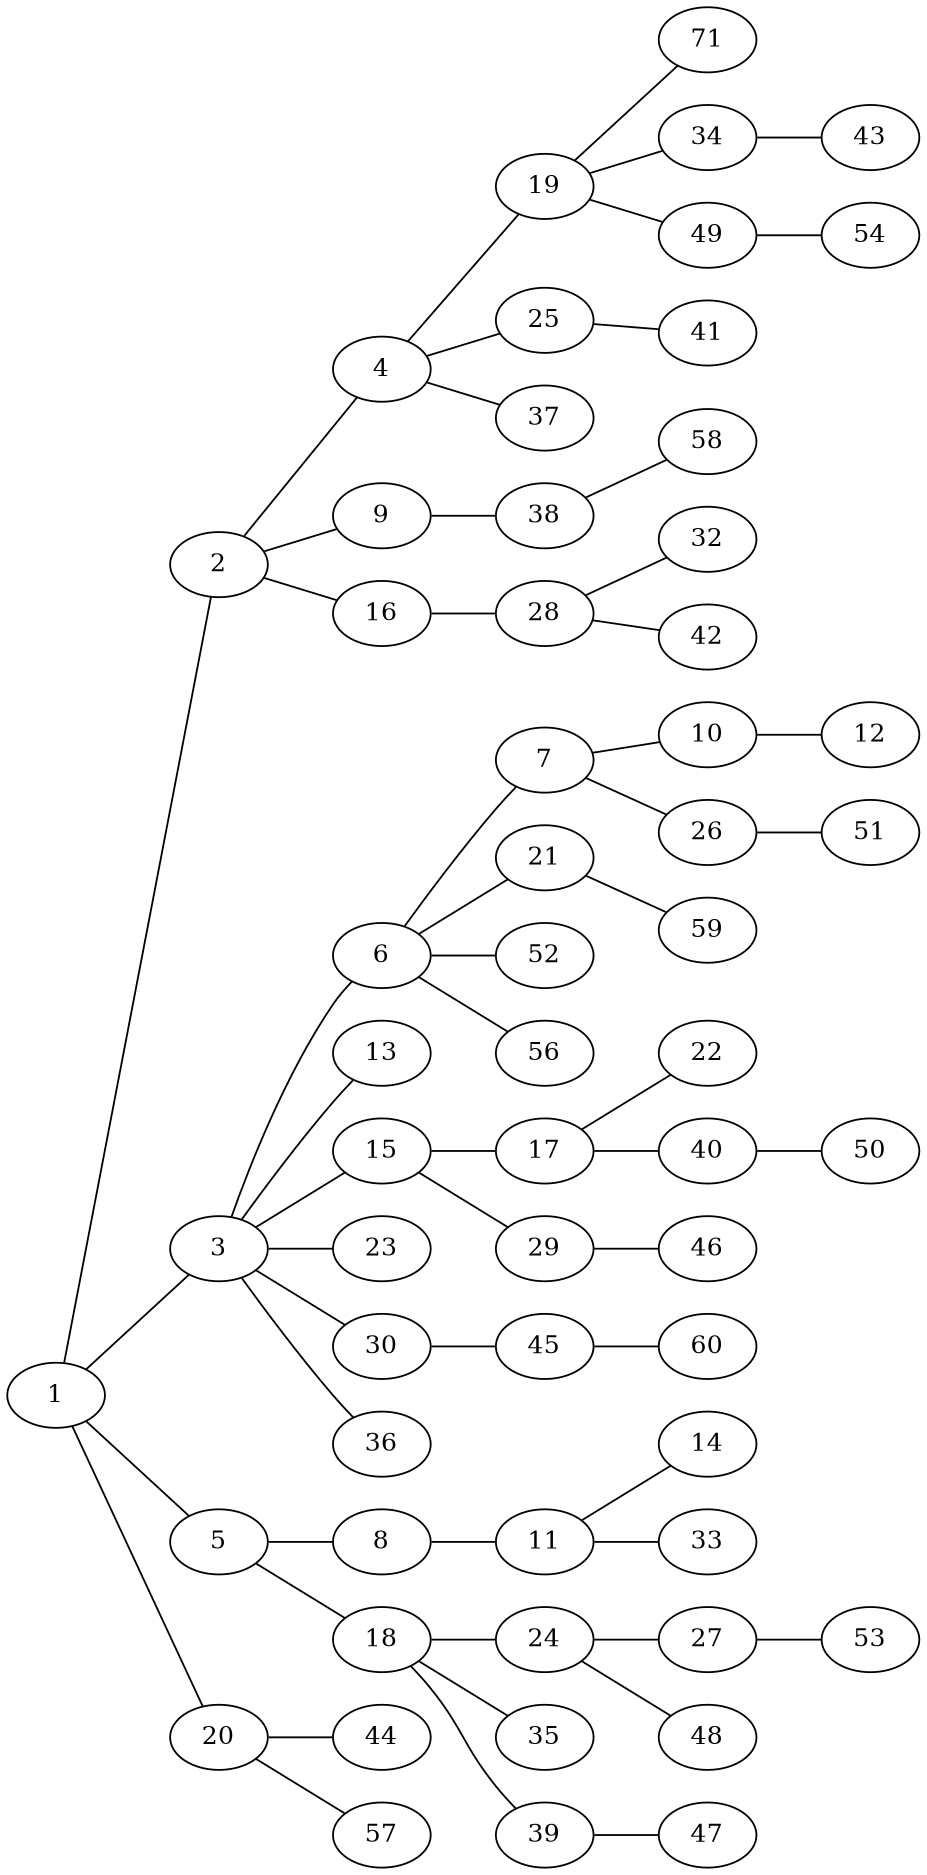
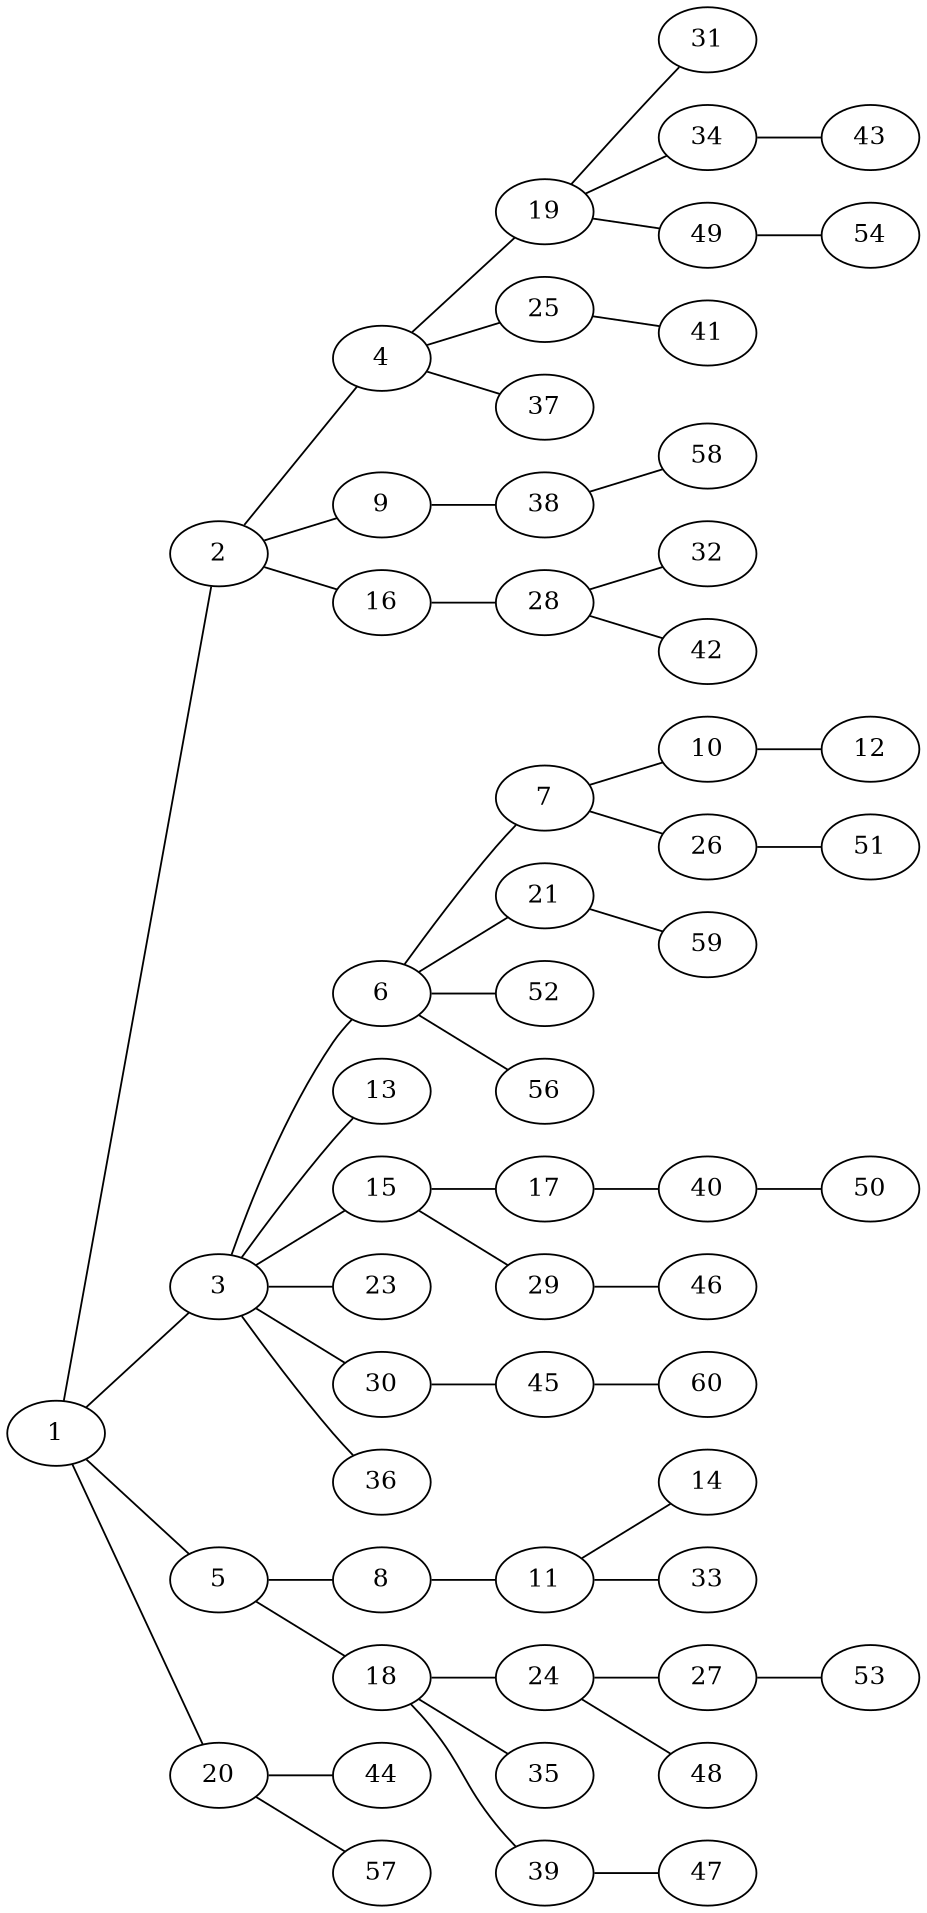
(708, 40) -> (708, 40)
(708, 1053) -> none
